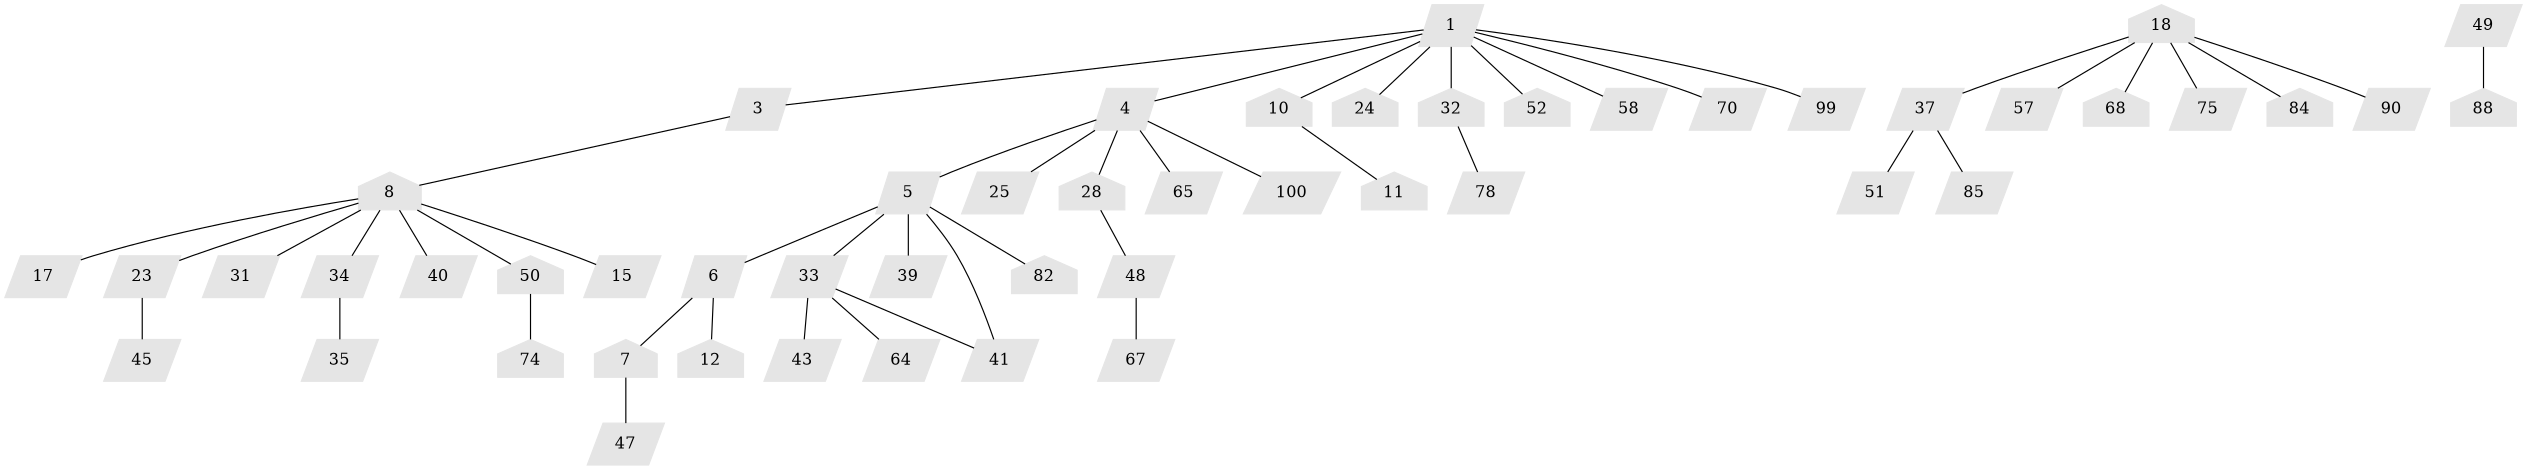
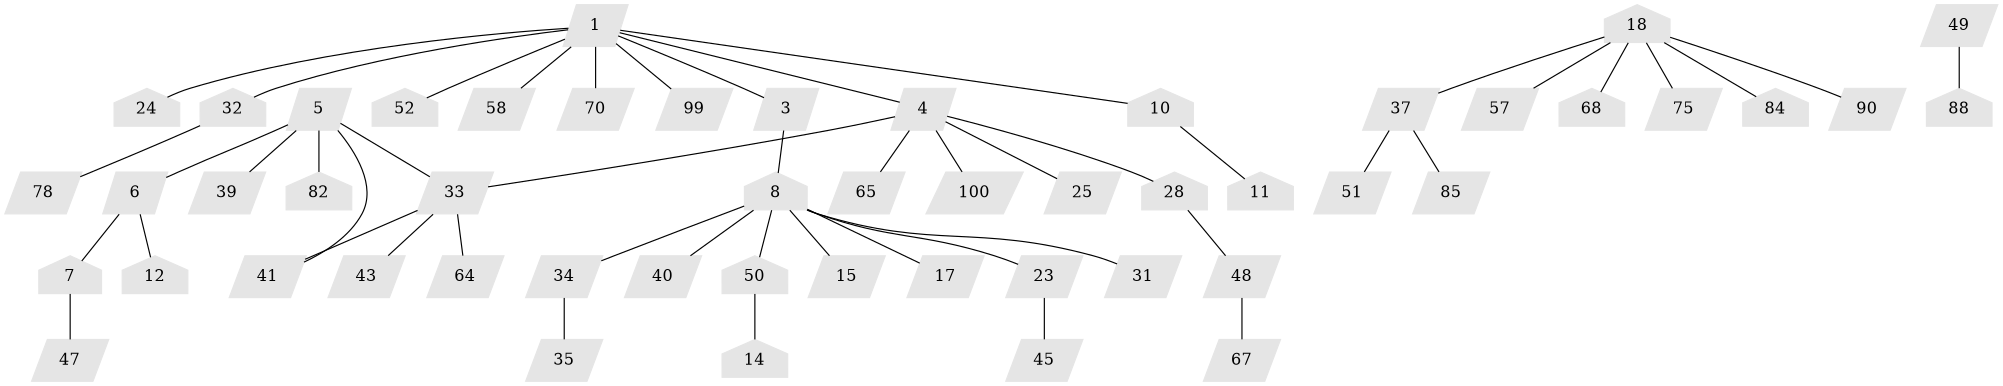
(1017, 147) -> (692, 154)
(531, 360) -> (755, 360)
